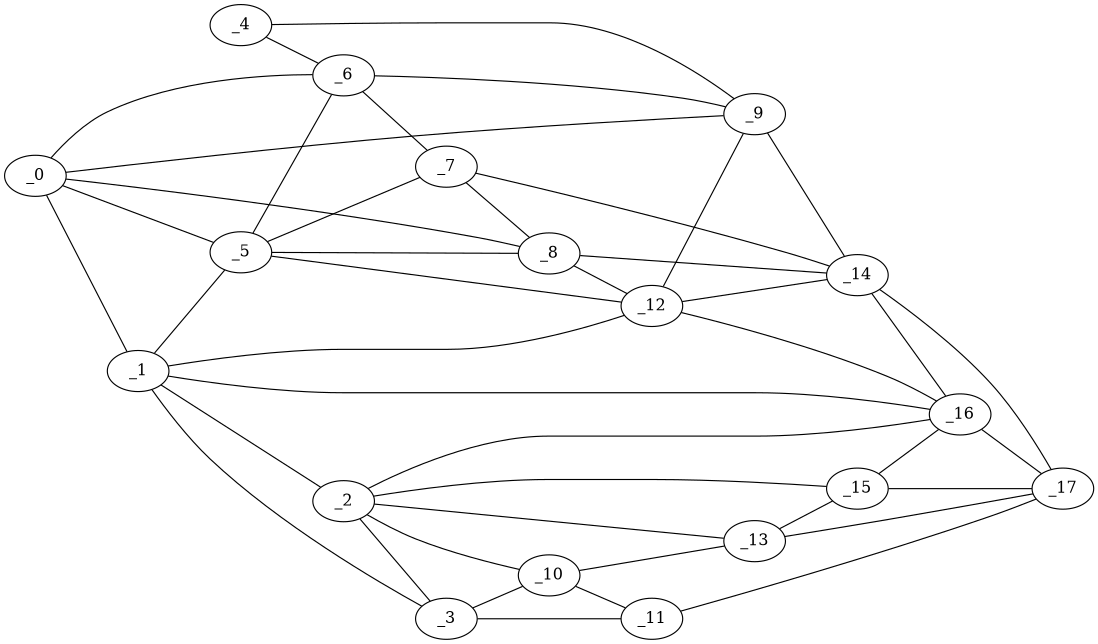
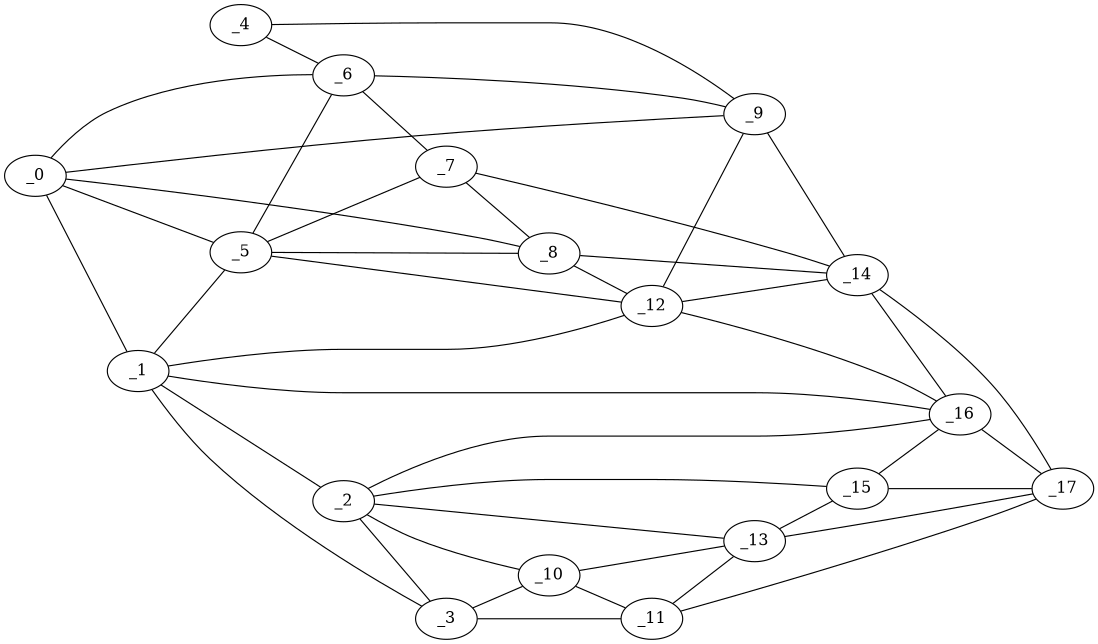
none -> (703, 580)
